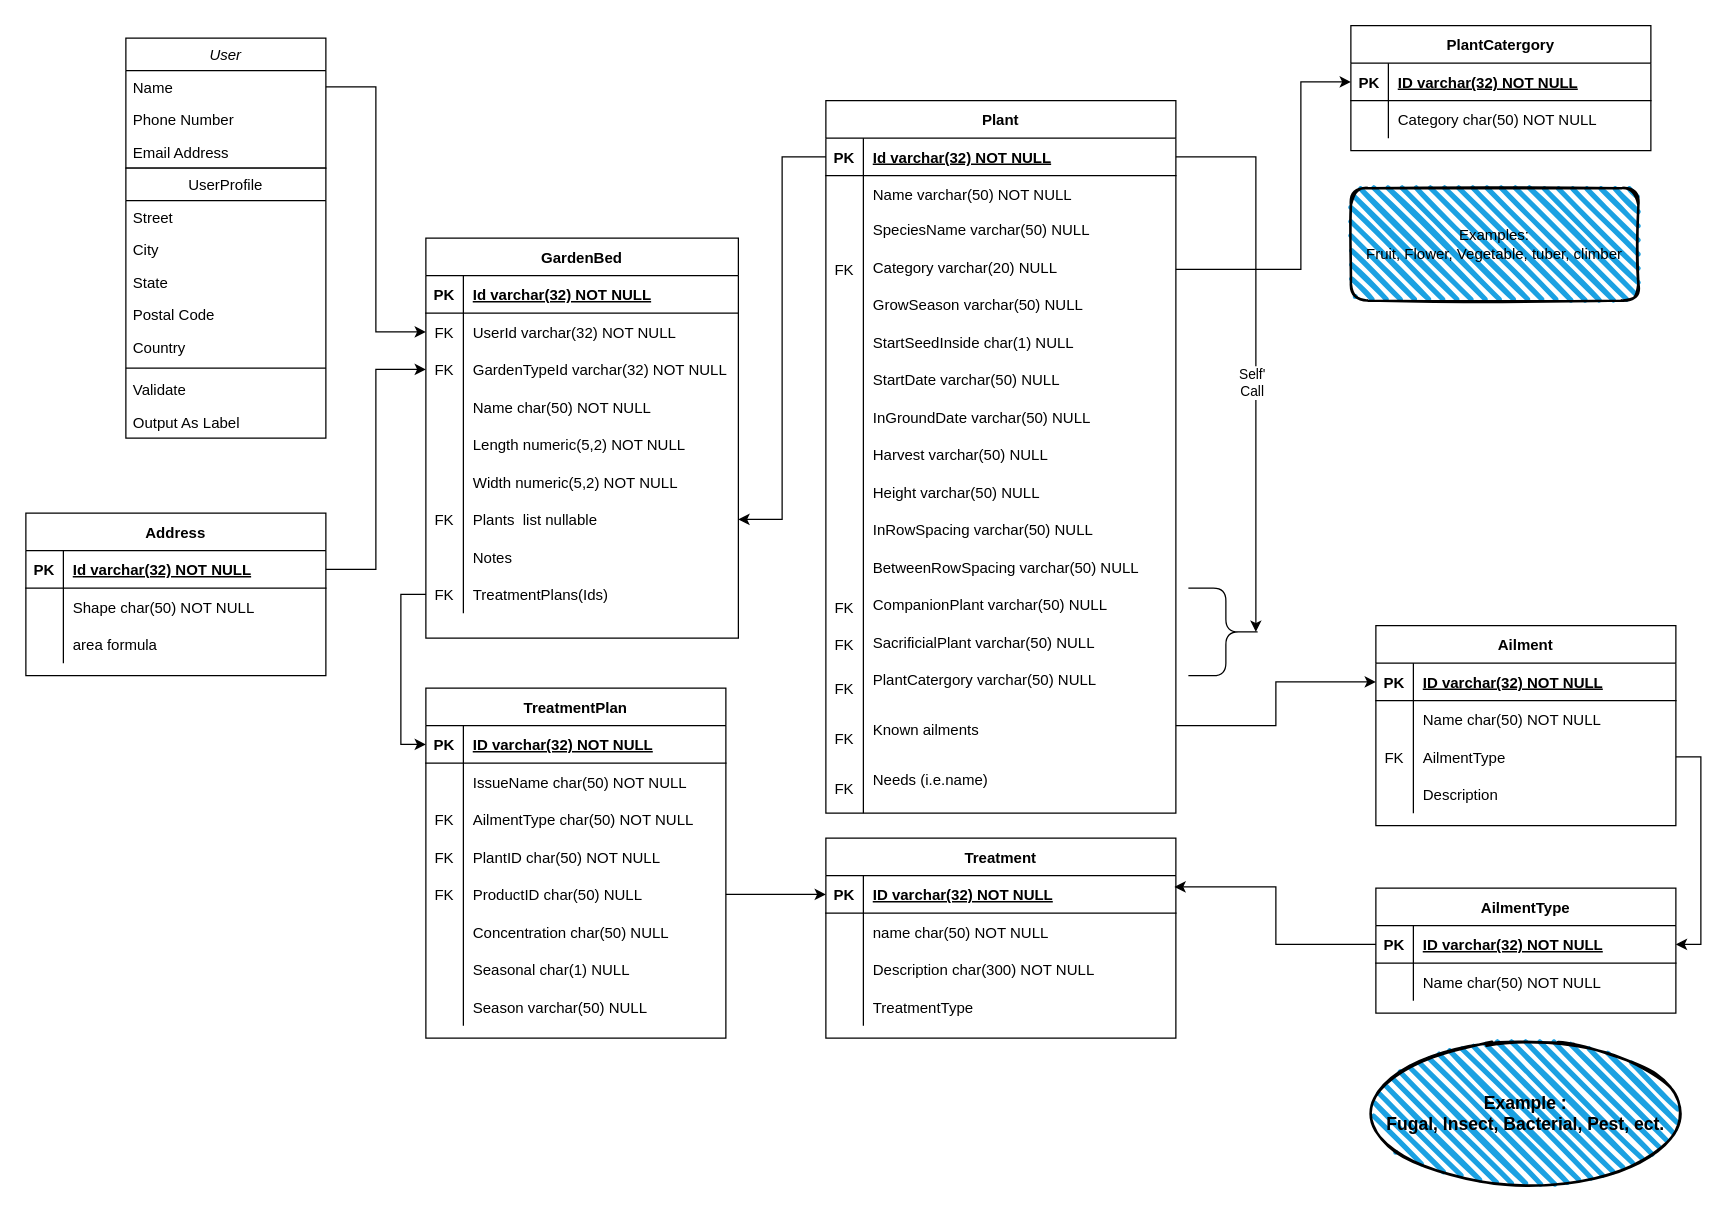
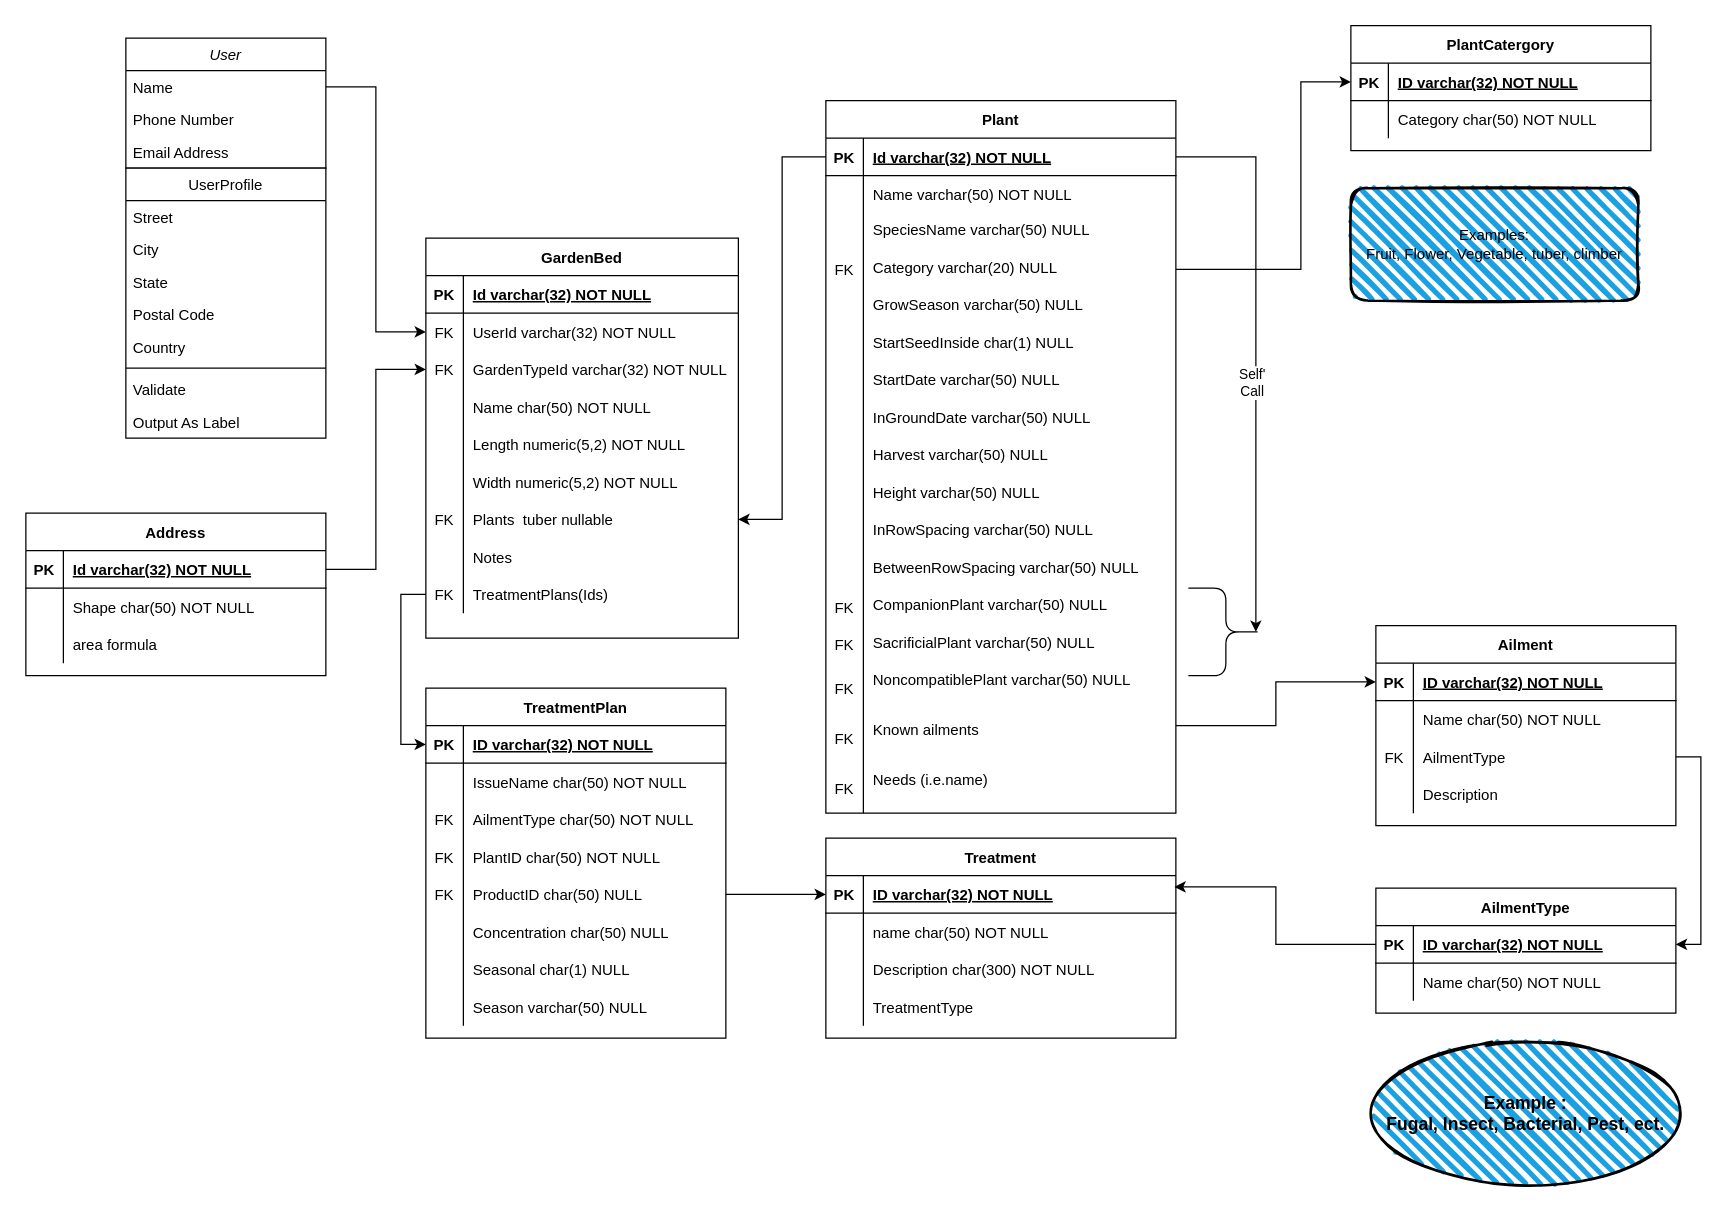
(545, 520) -> (553, 520)
(997, 681) -> (1010, 681)
